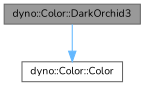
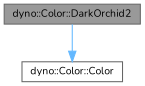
(72, 14) -> (72, 14)
